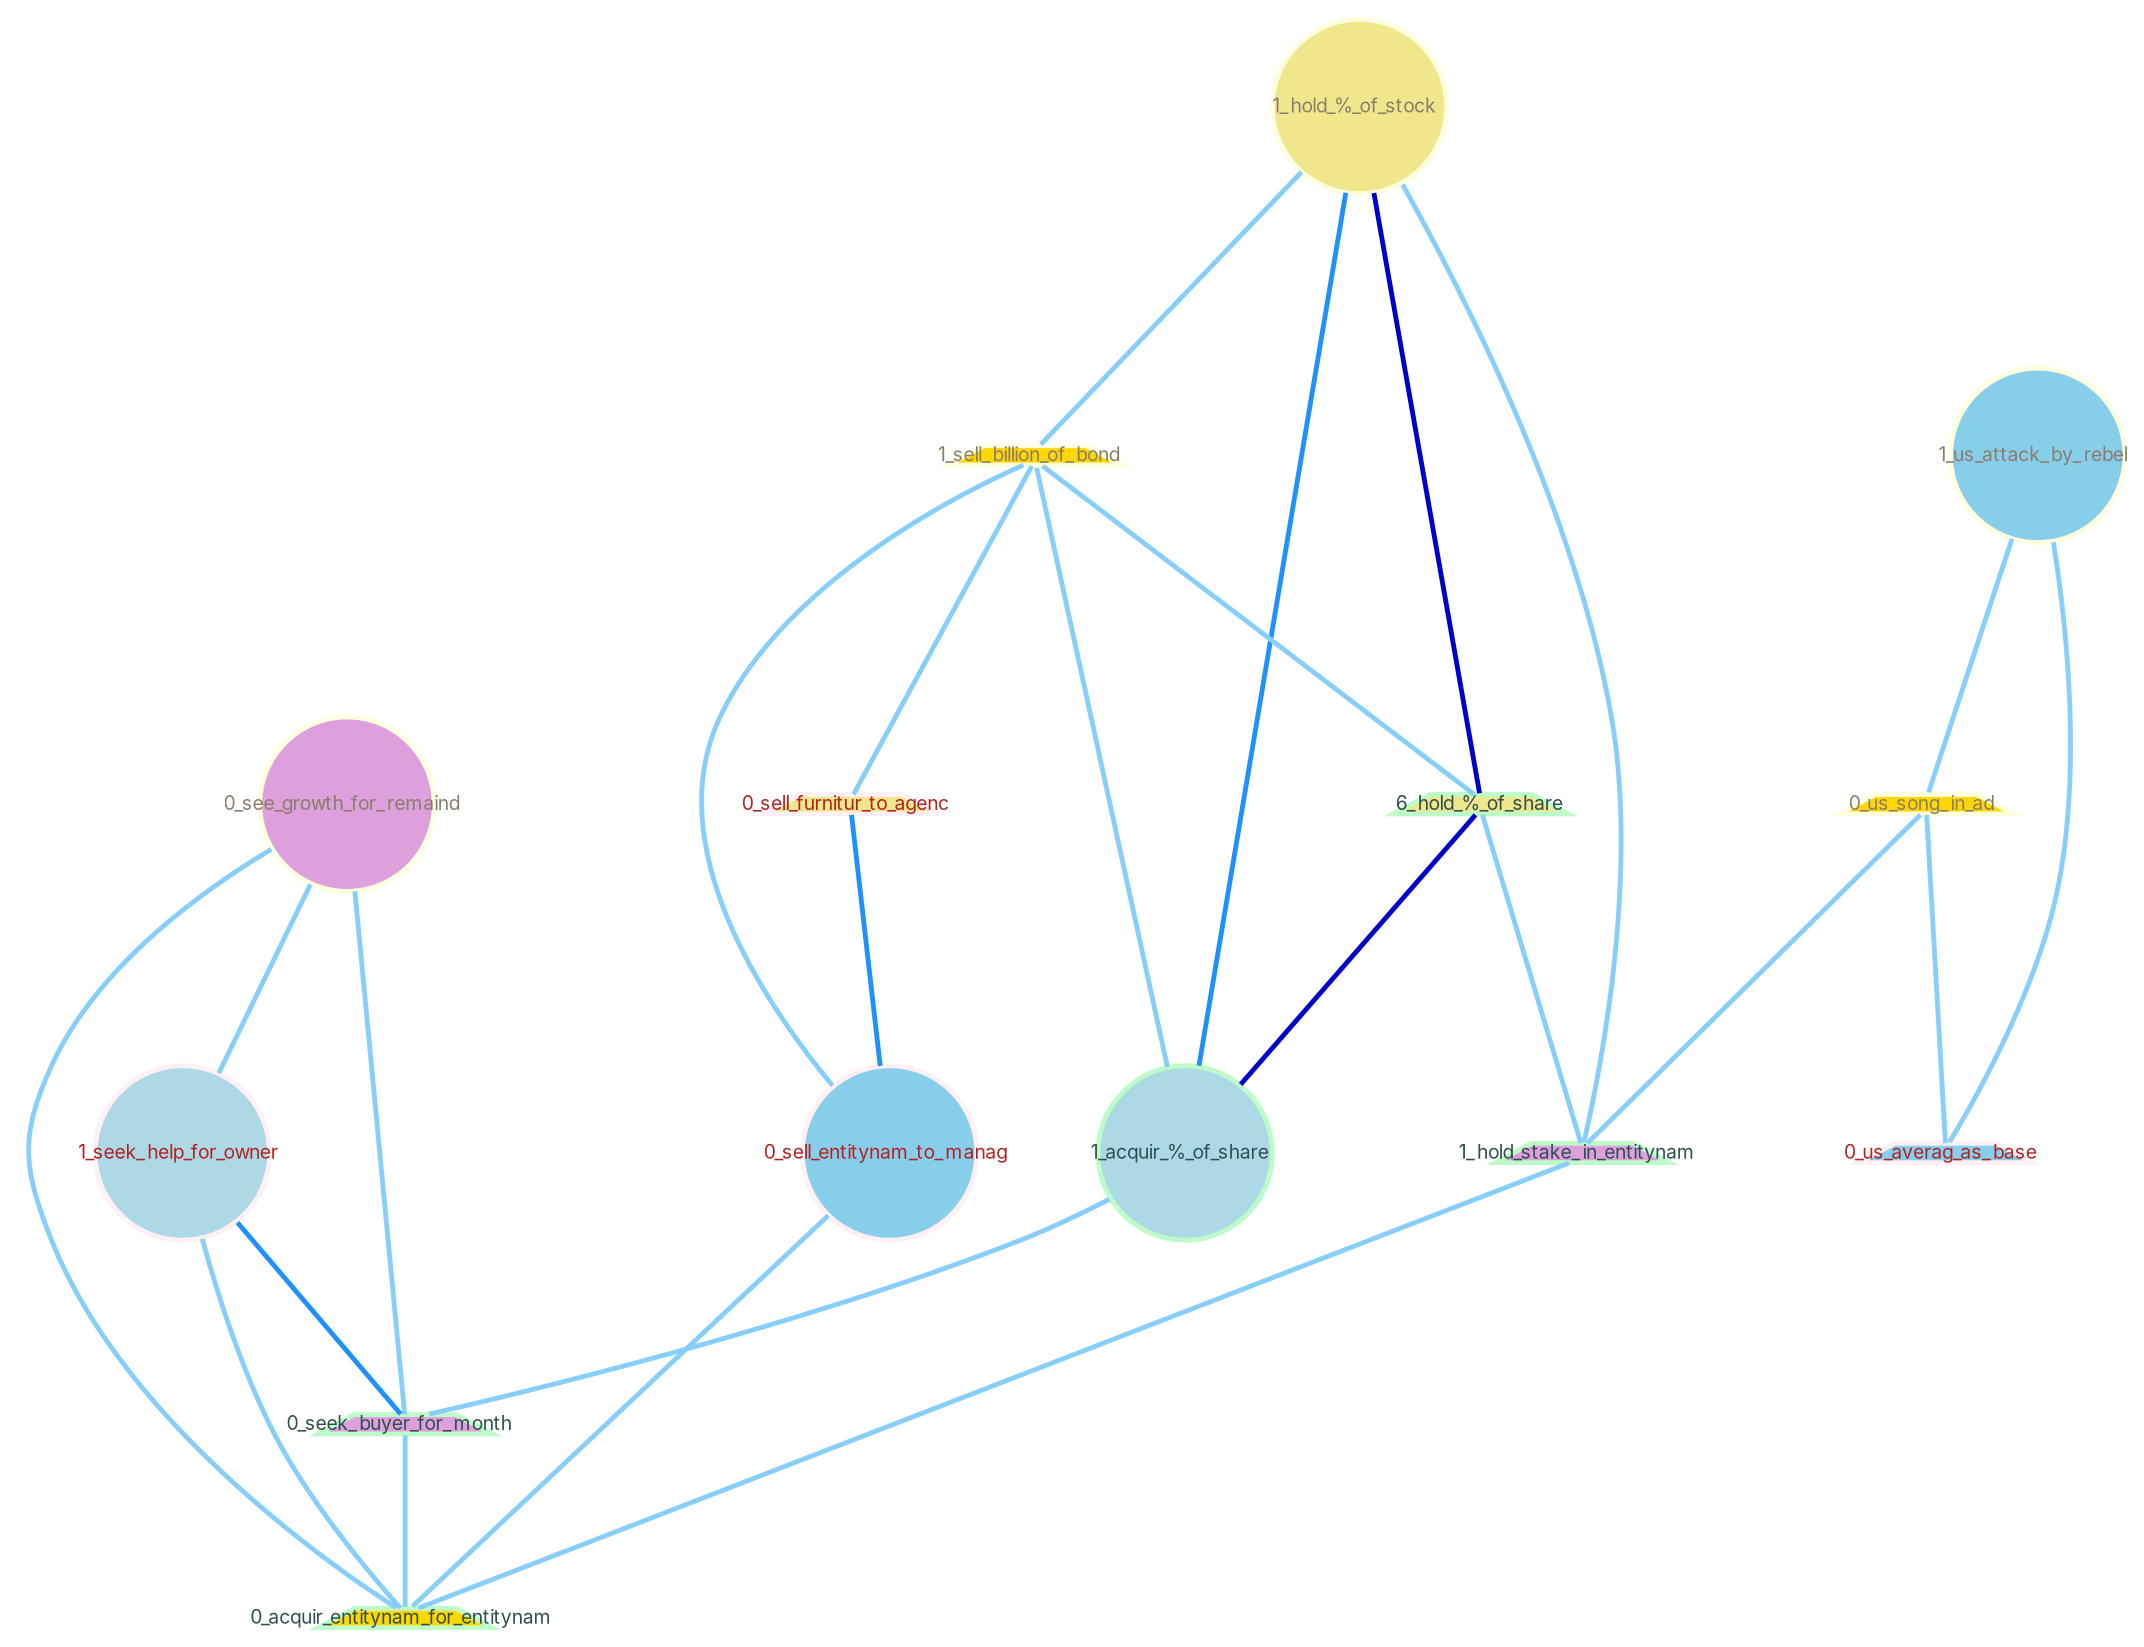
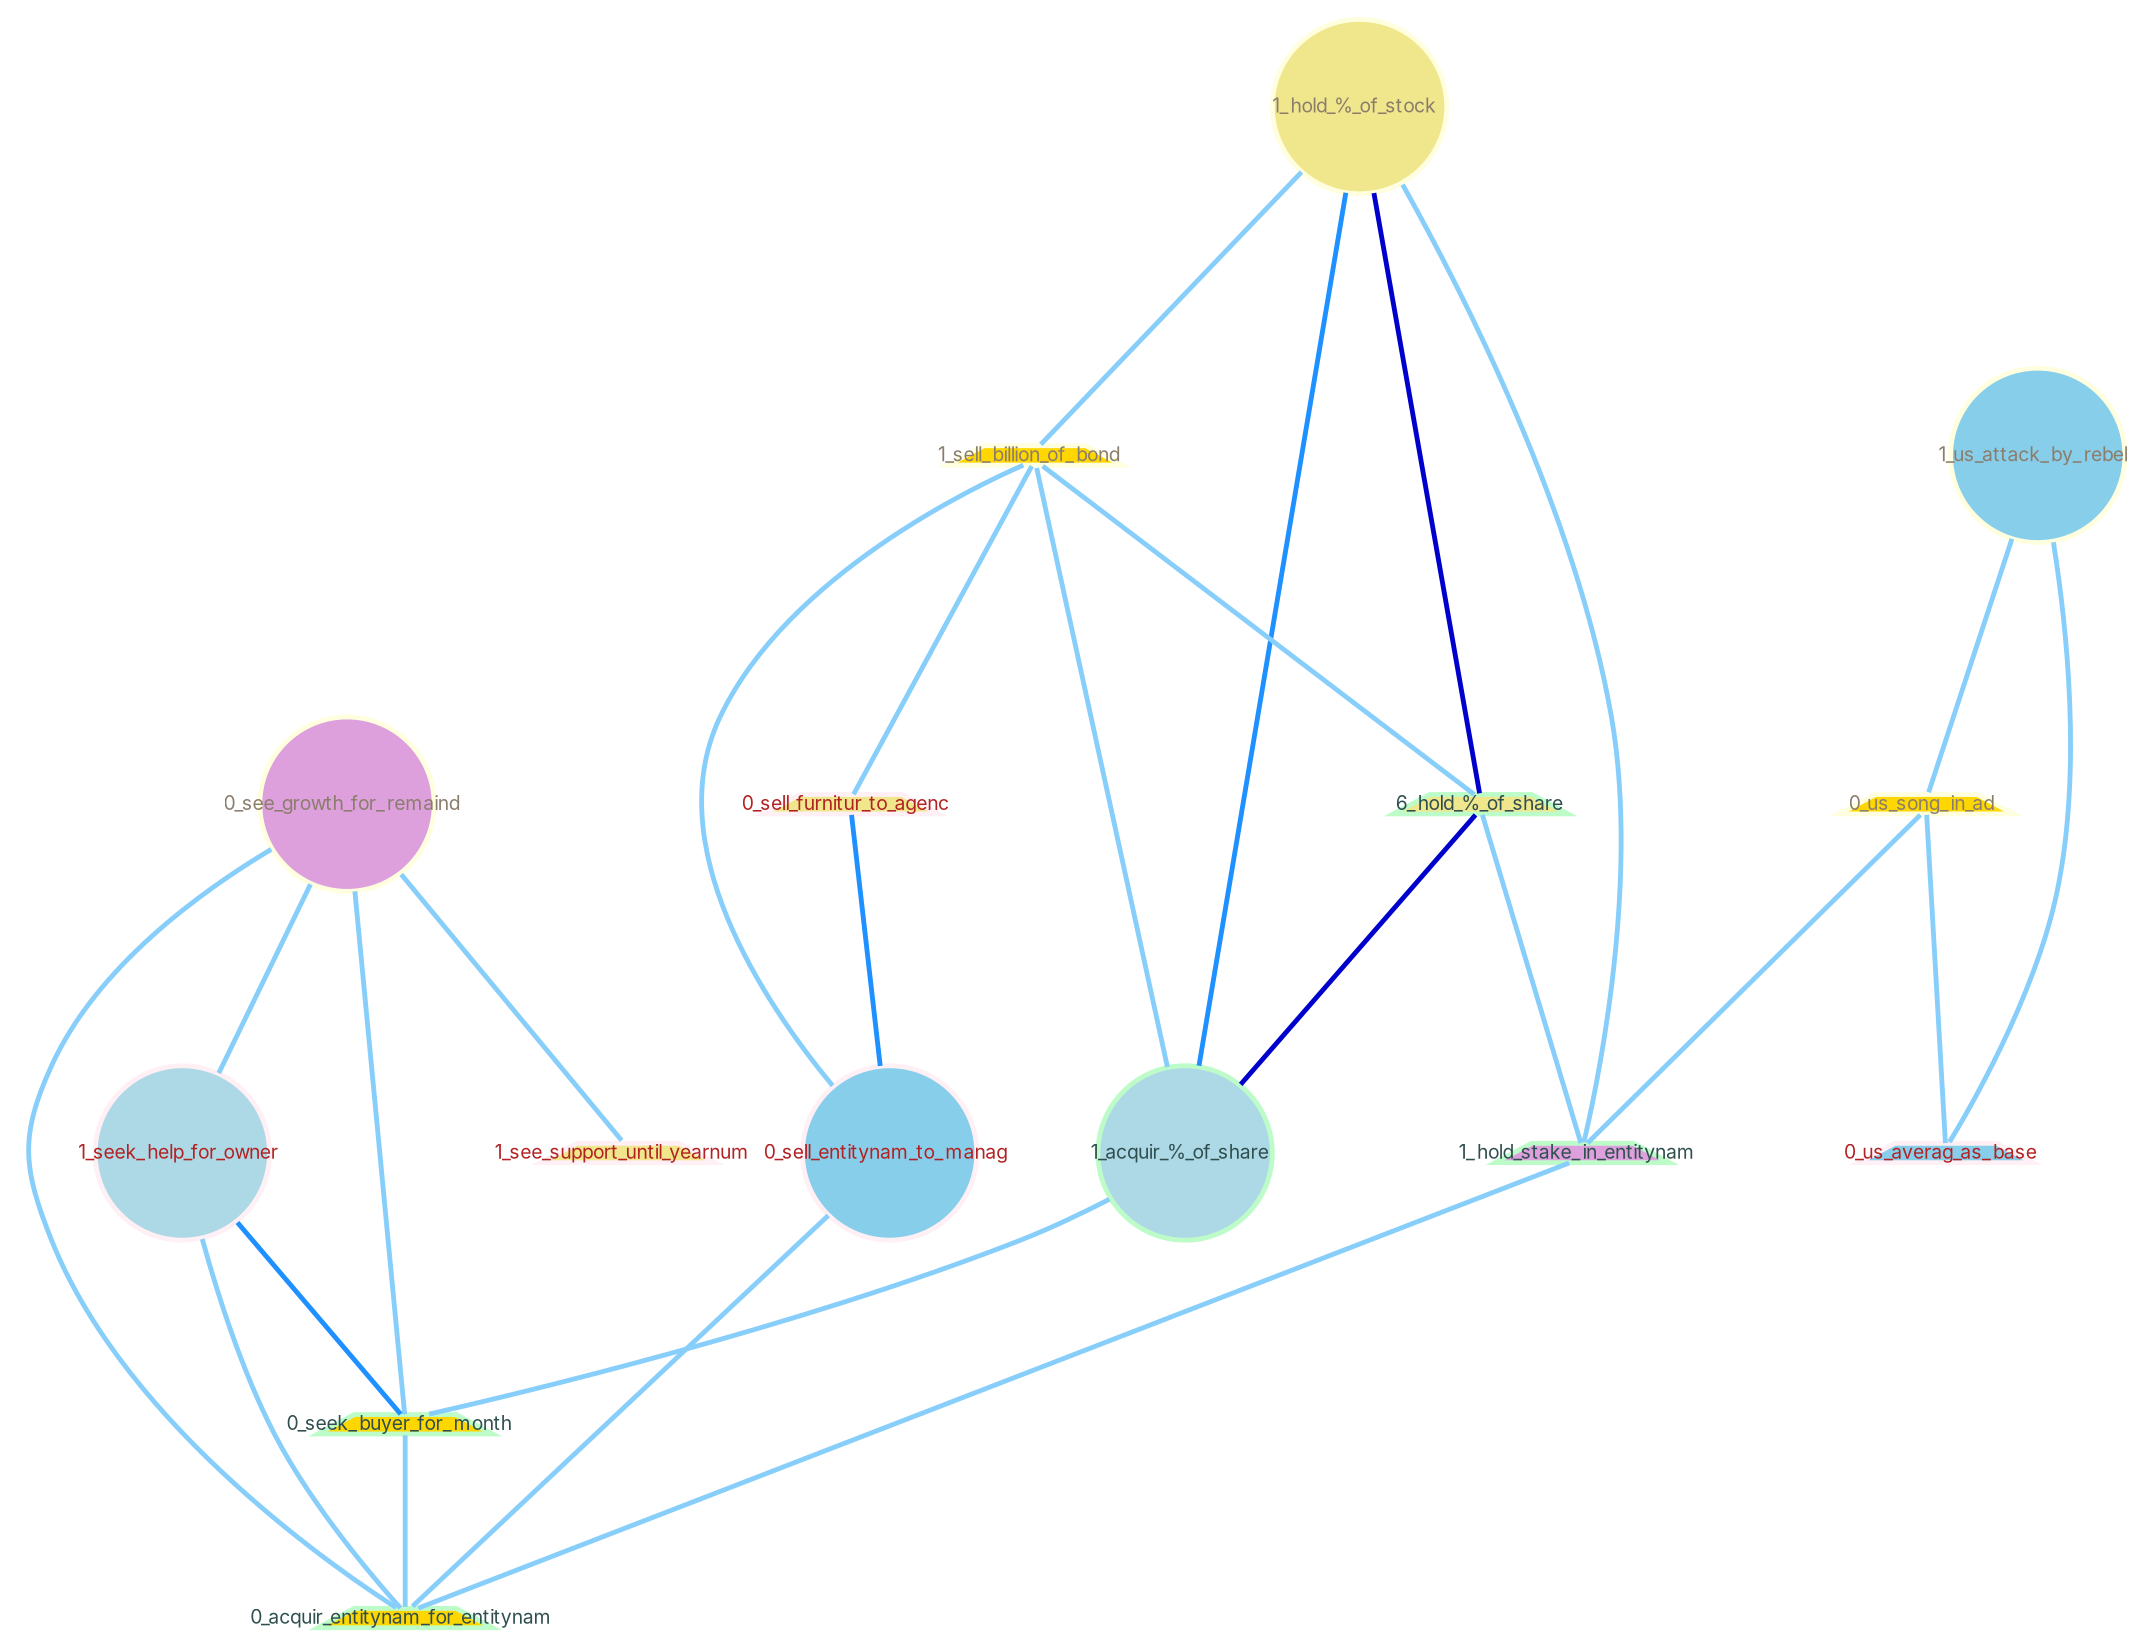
none -> (628, 1153)
(405, 1424) -> (405, 1424)
